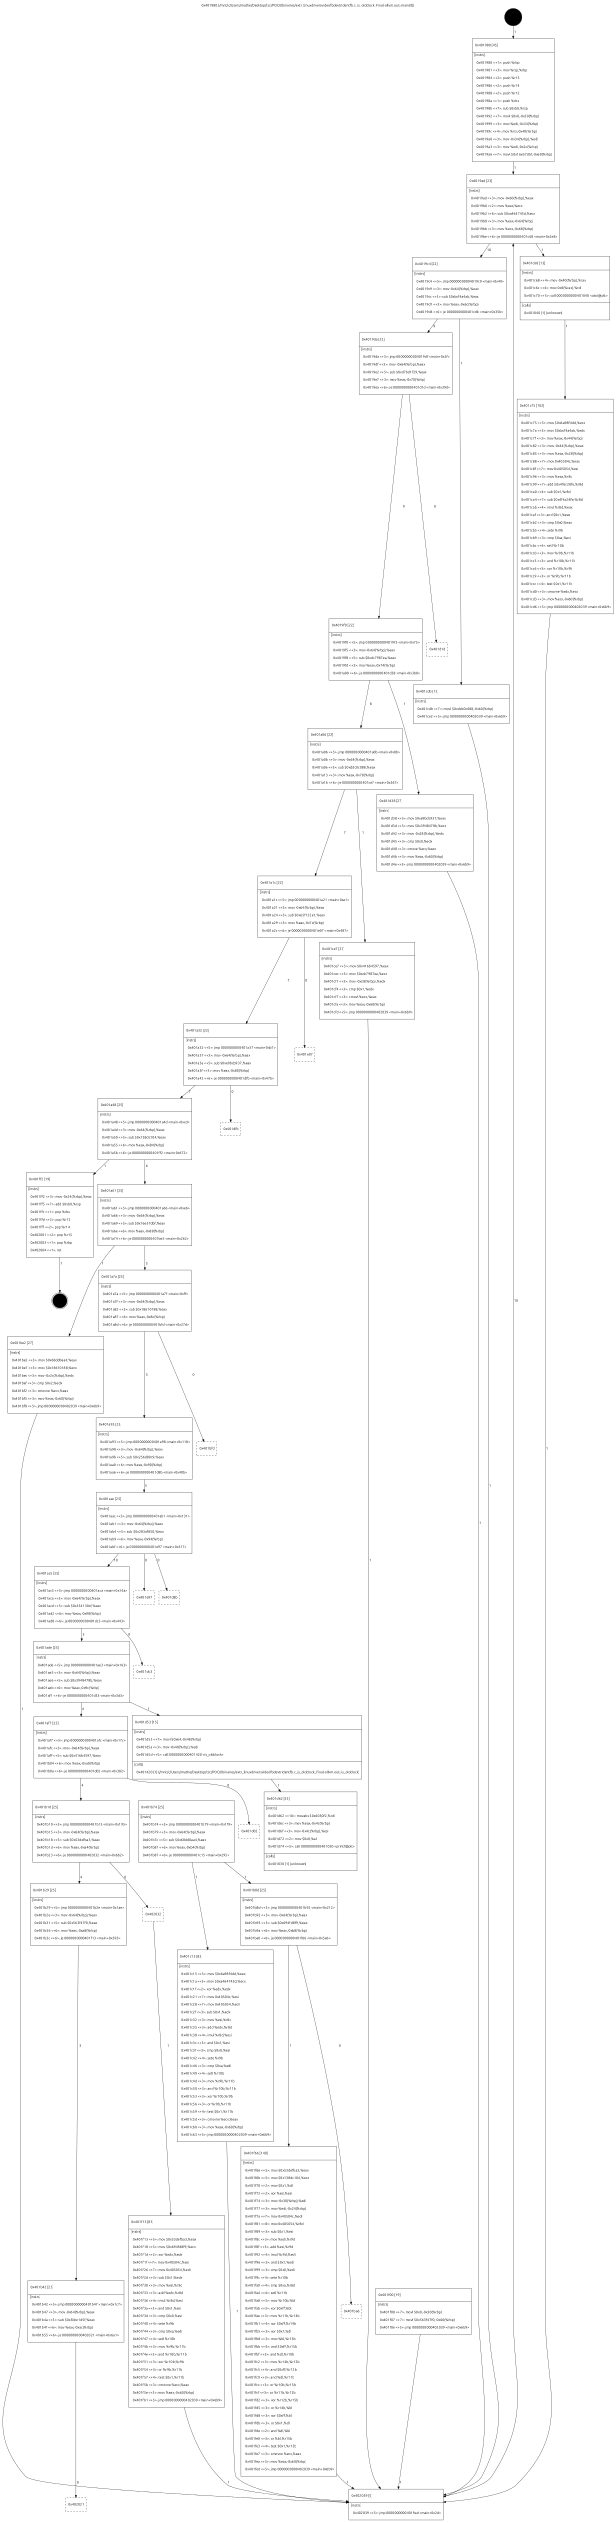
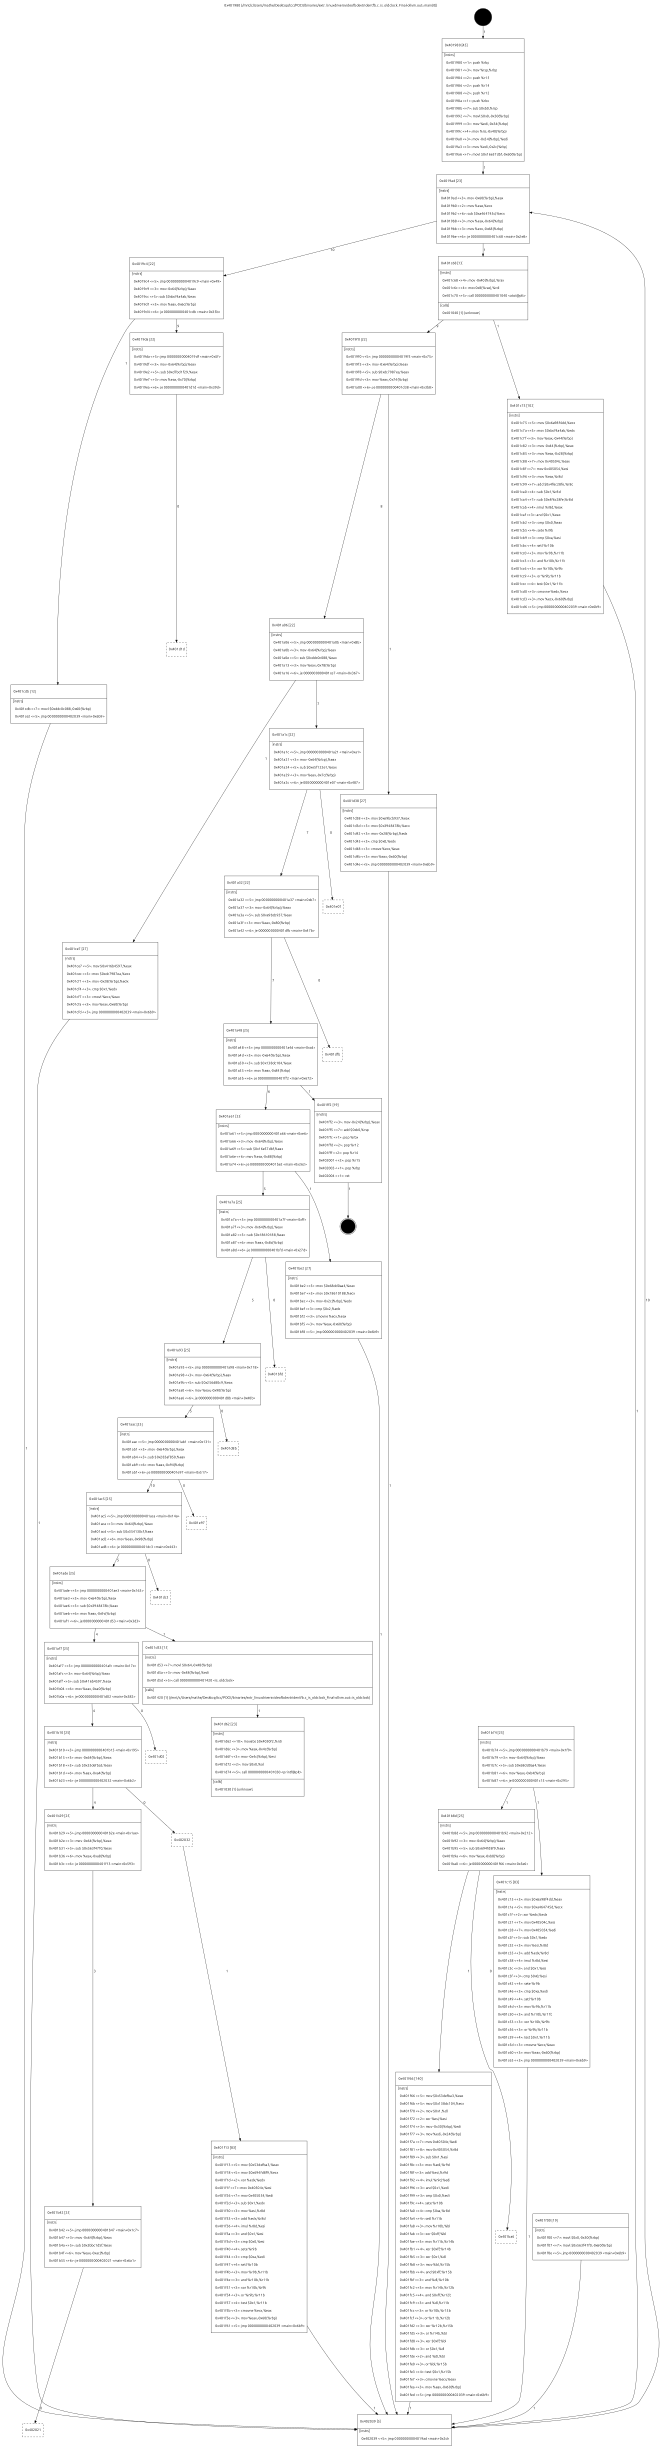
(391, 505) -> (436, 326)
(160, 1571) -> (223, 1422)
